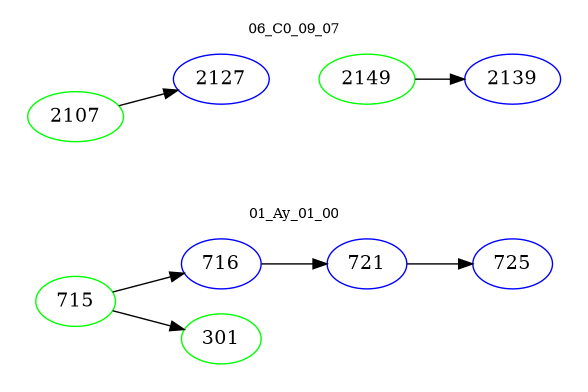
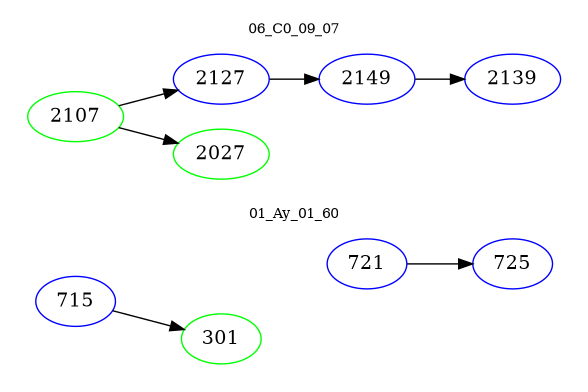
none -> (287, 79)
(367, 79) -> (367, 79)
none -> (221, 154)
(294, 215) -> (294, 215)
(221, 264) -> none
(76, 301) -> (76, 301)
